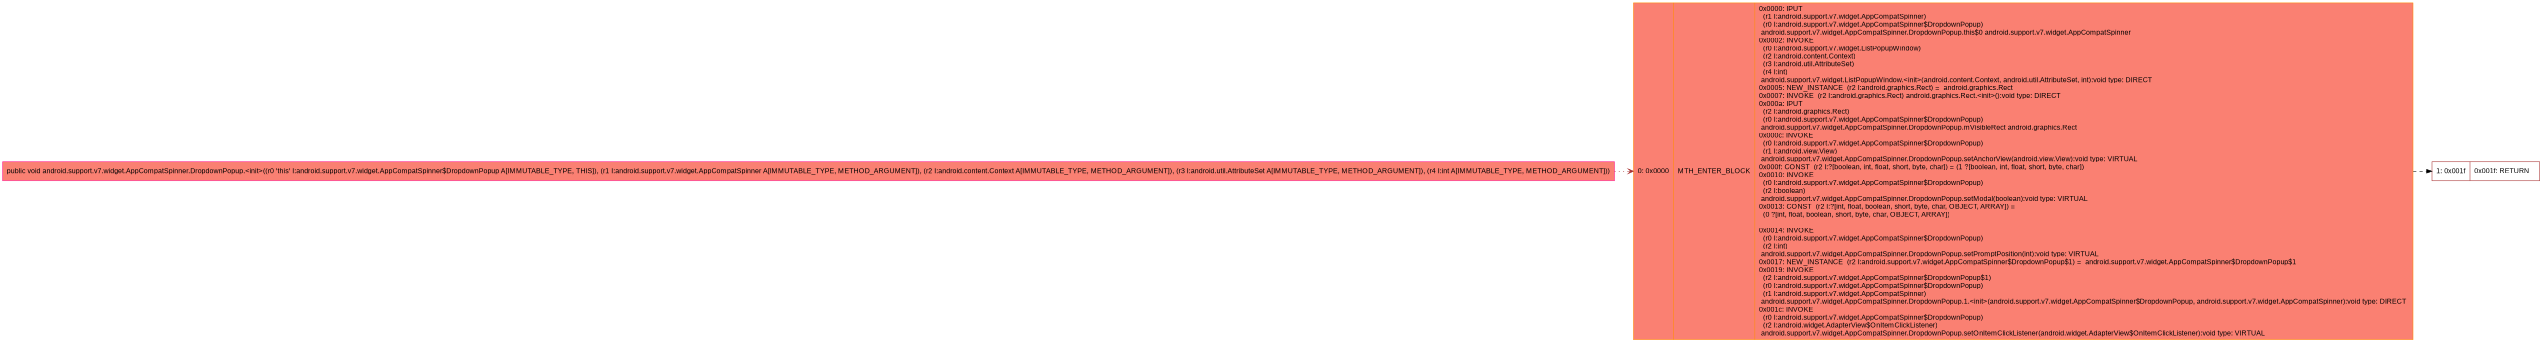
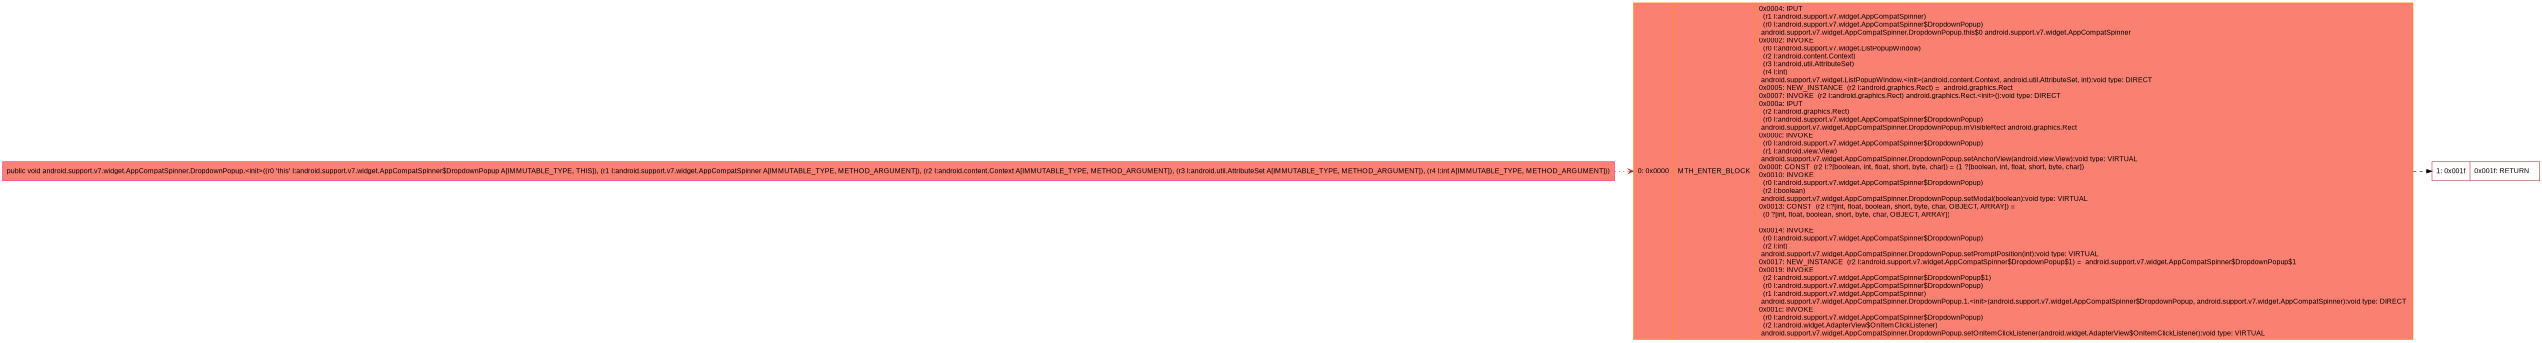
(1783, 9) -> (1783, 9)
